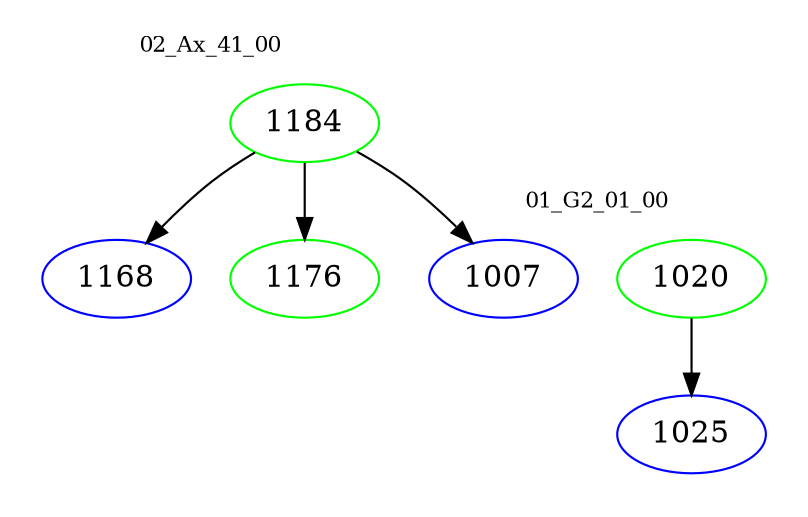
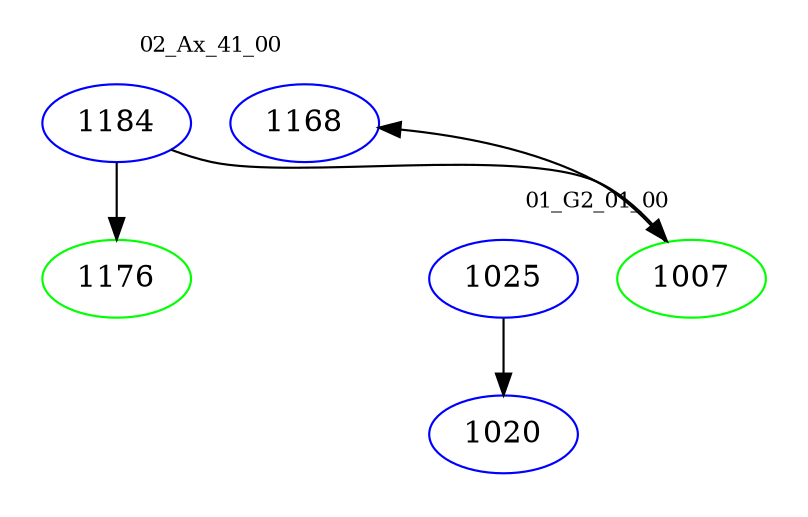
(305, 123) -> (117, 123)
(206, 186) -> (531, 155)
(504, 279) -> (692, 279)
(692, 279) -> (504, 434)
(692, 346) -> (504, 346)
